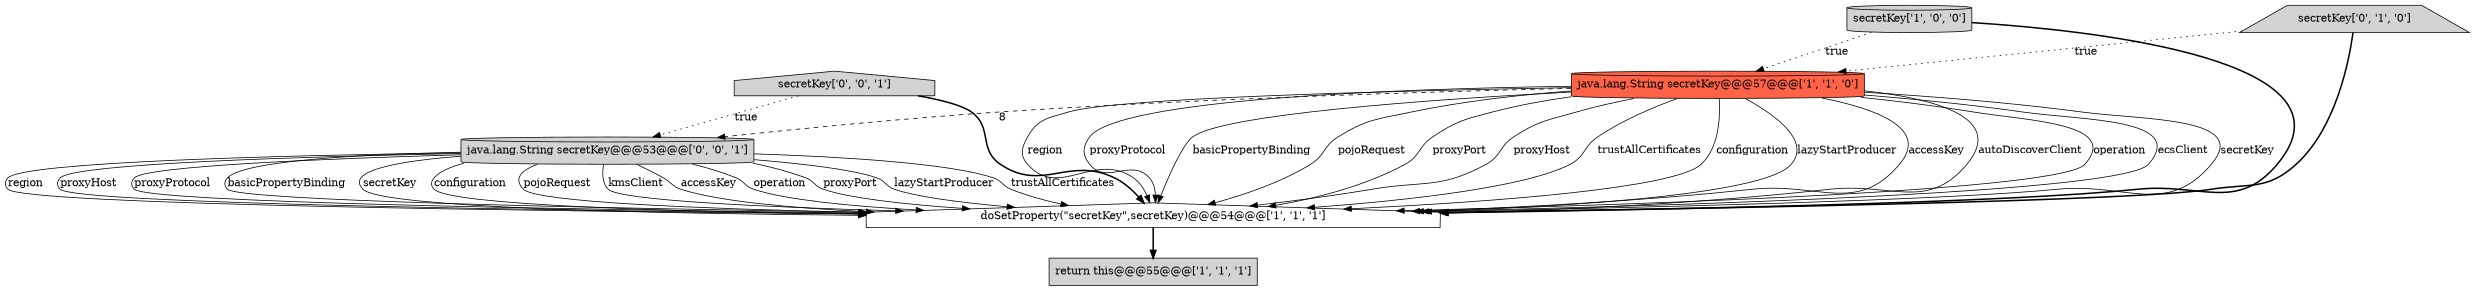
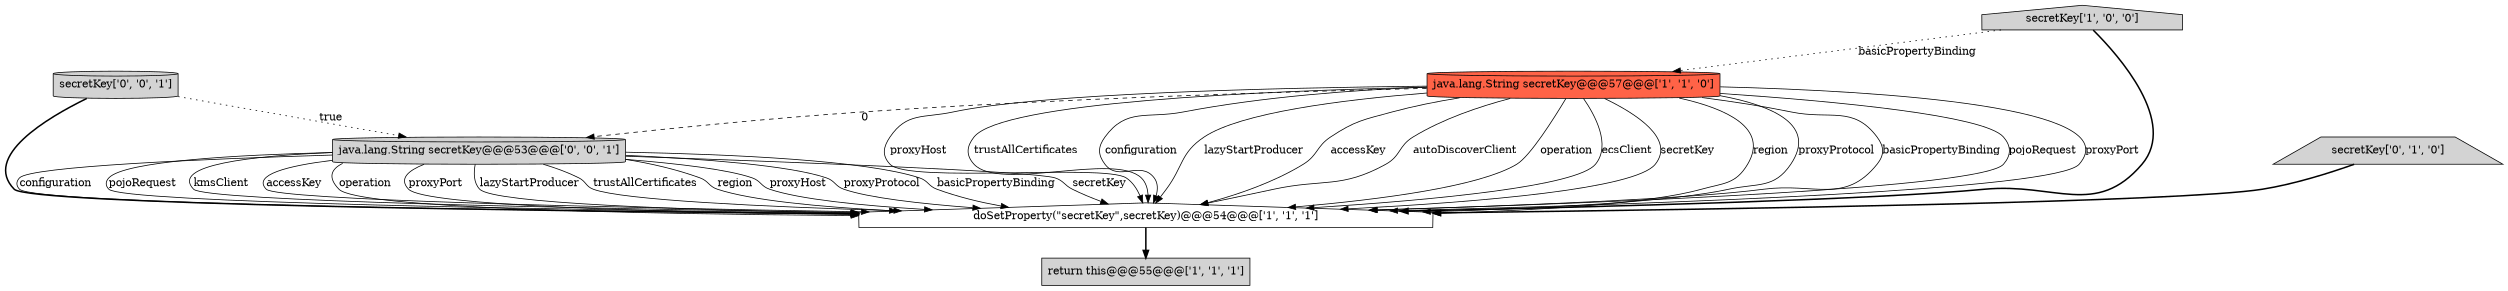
(1909, 19) -> (2082, 19)
(2044, 51) -> none
(1837, 52) -> (1917, 52)
(835, 85) -> (116, 85)
(1003, 118) -> (865, 118)
